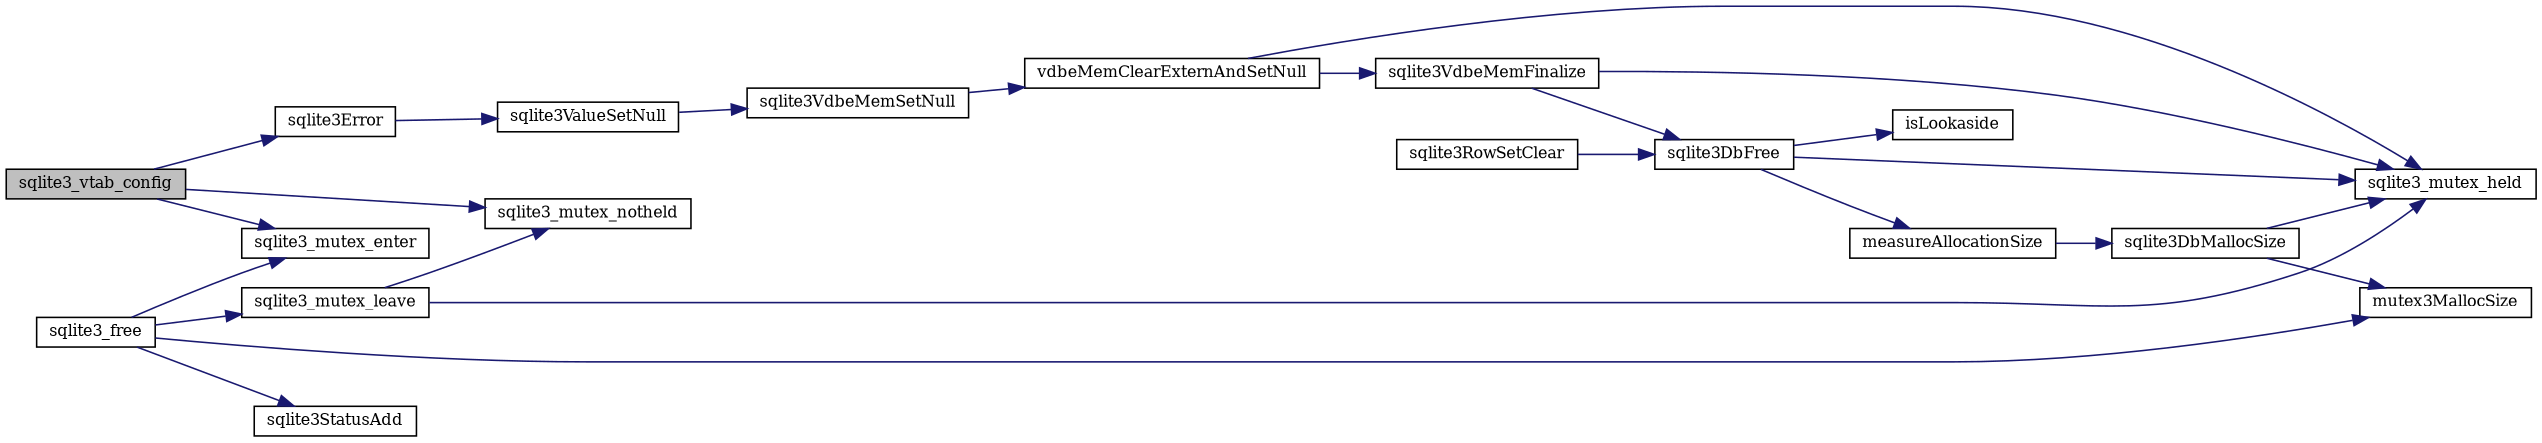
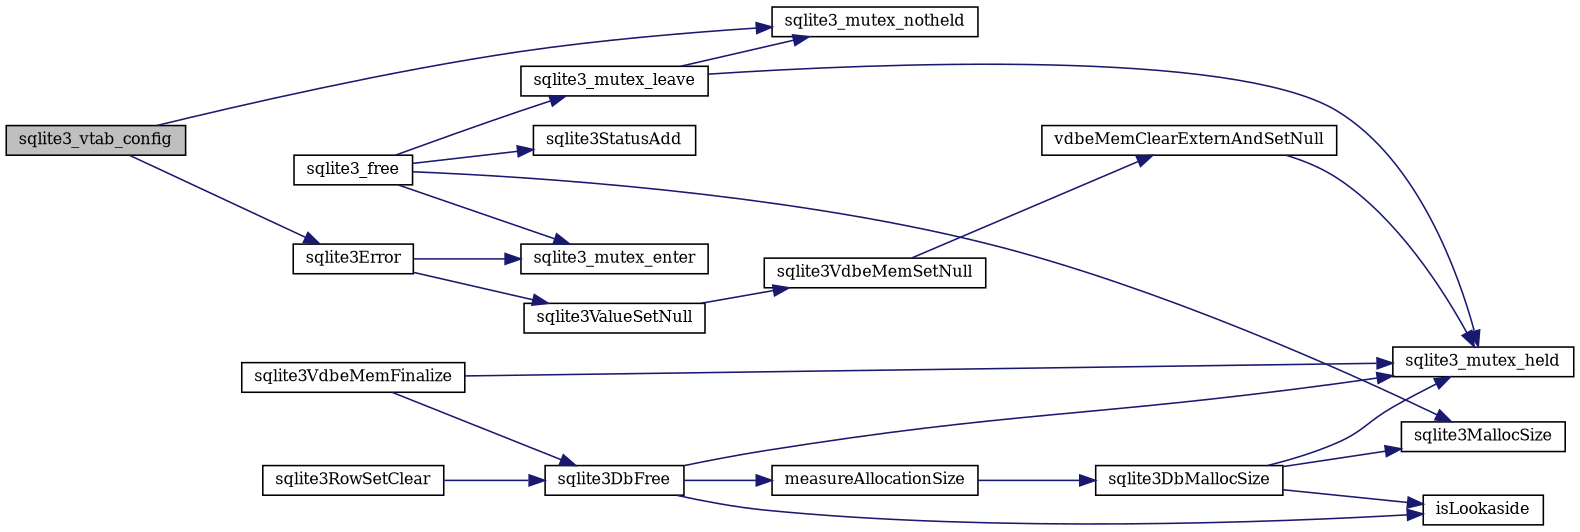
(1340, 73) -> none
(208, 212) -> (459, 259)
(2446, 303) -> (1483, 437)
none -> (1345, 496)
